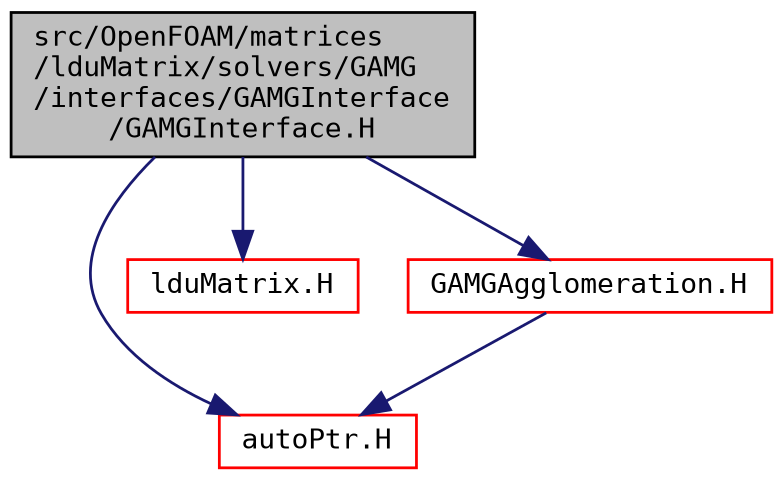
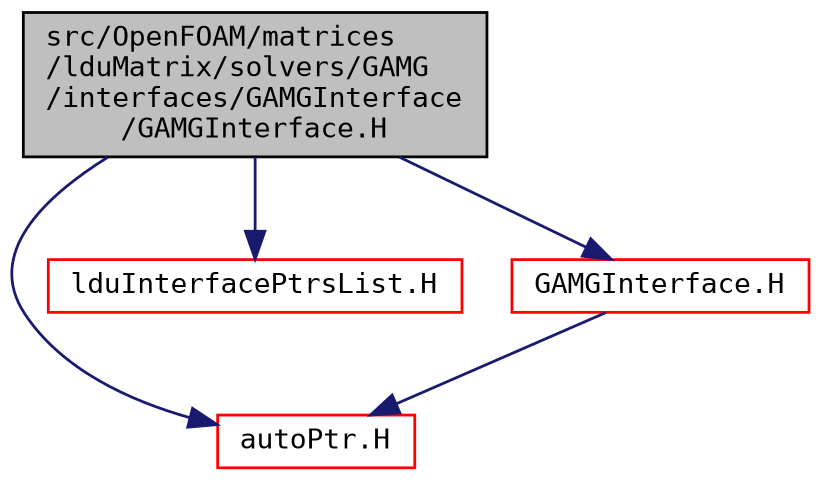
(243, 286) -> (255, 286)
(590, 286) -> (661, 286)
